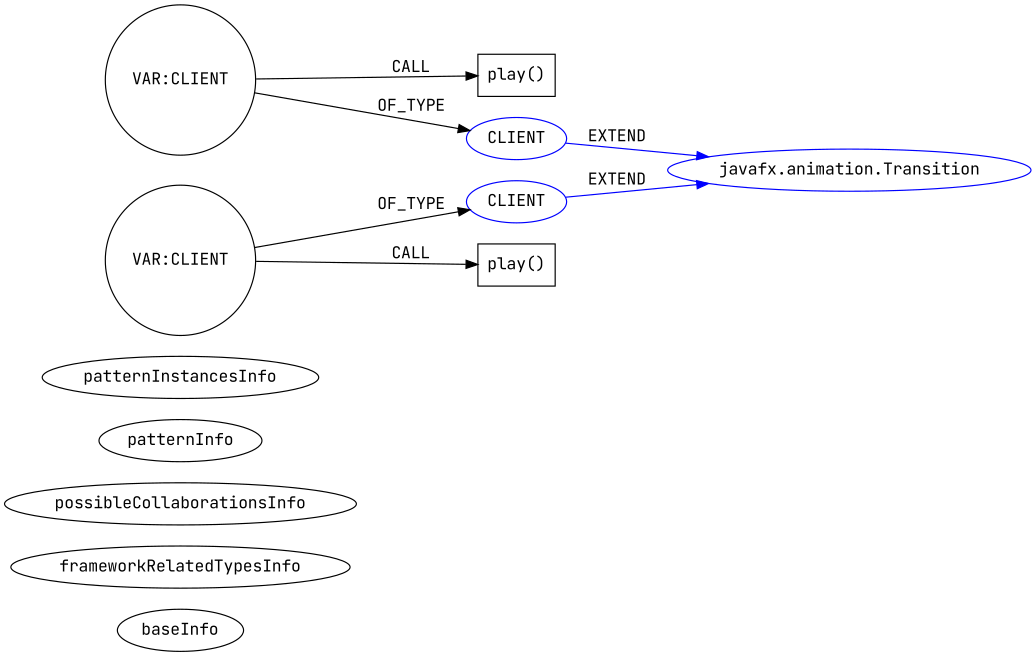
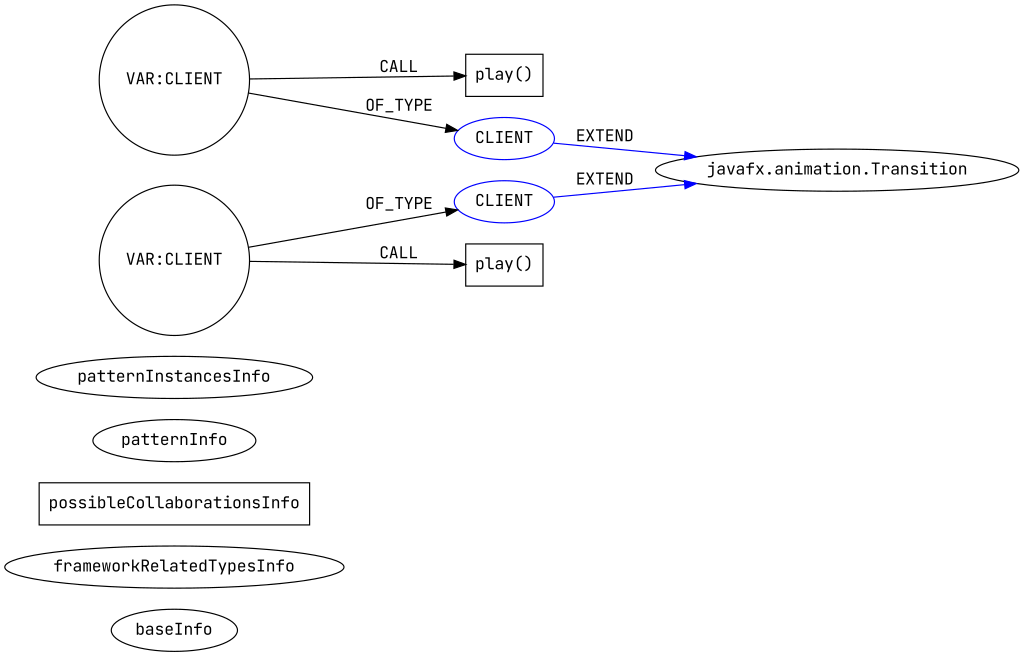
(849, 170) -> (837, 170)
(180, 504) -> (174, 504)
